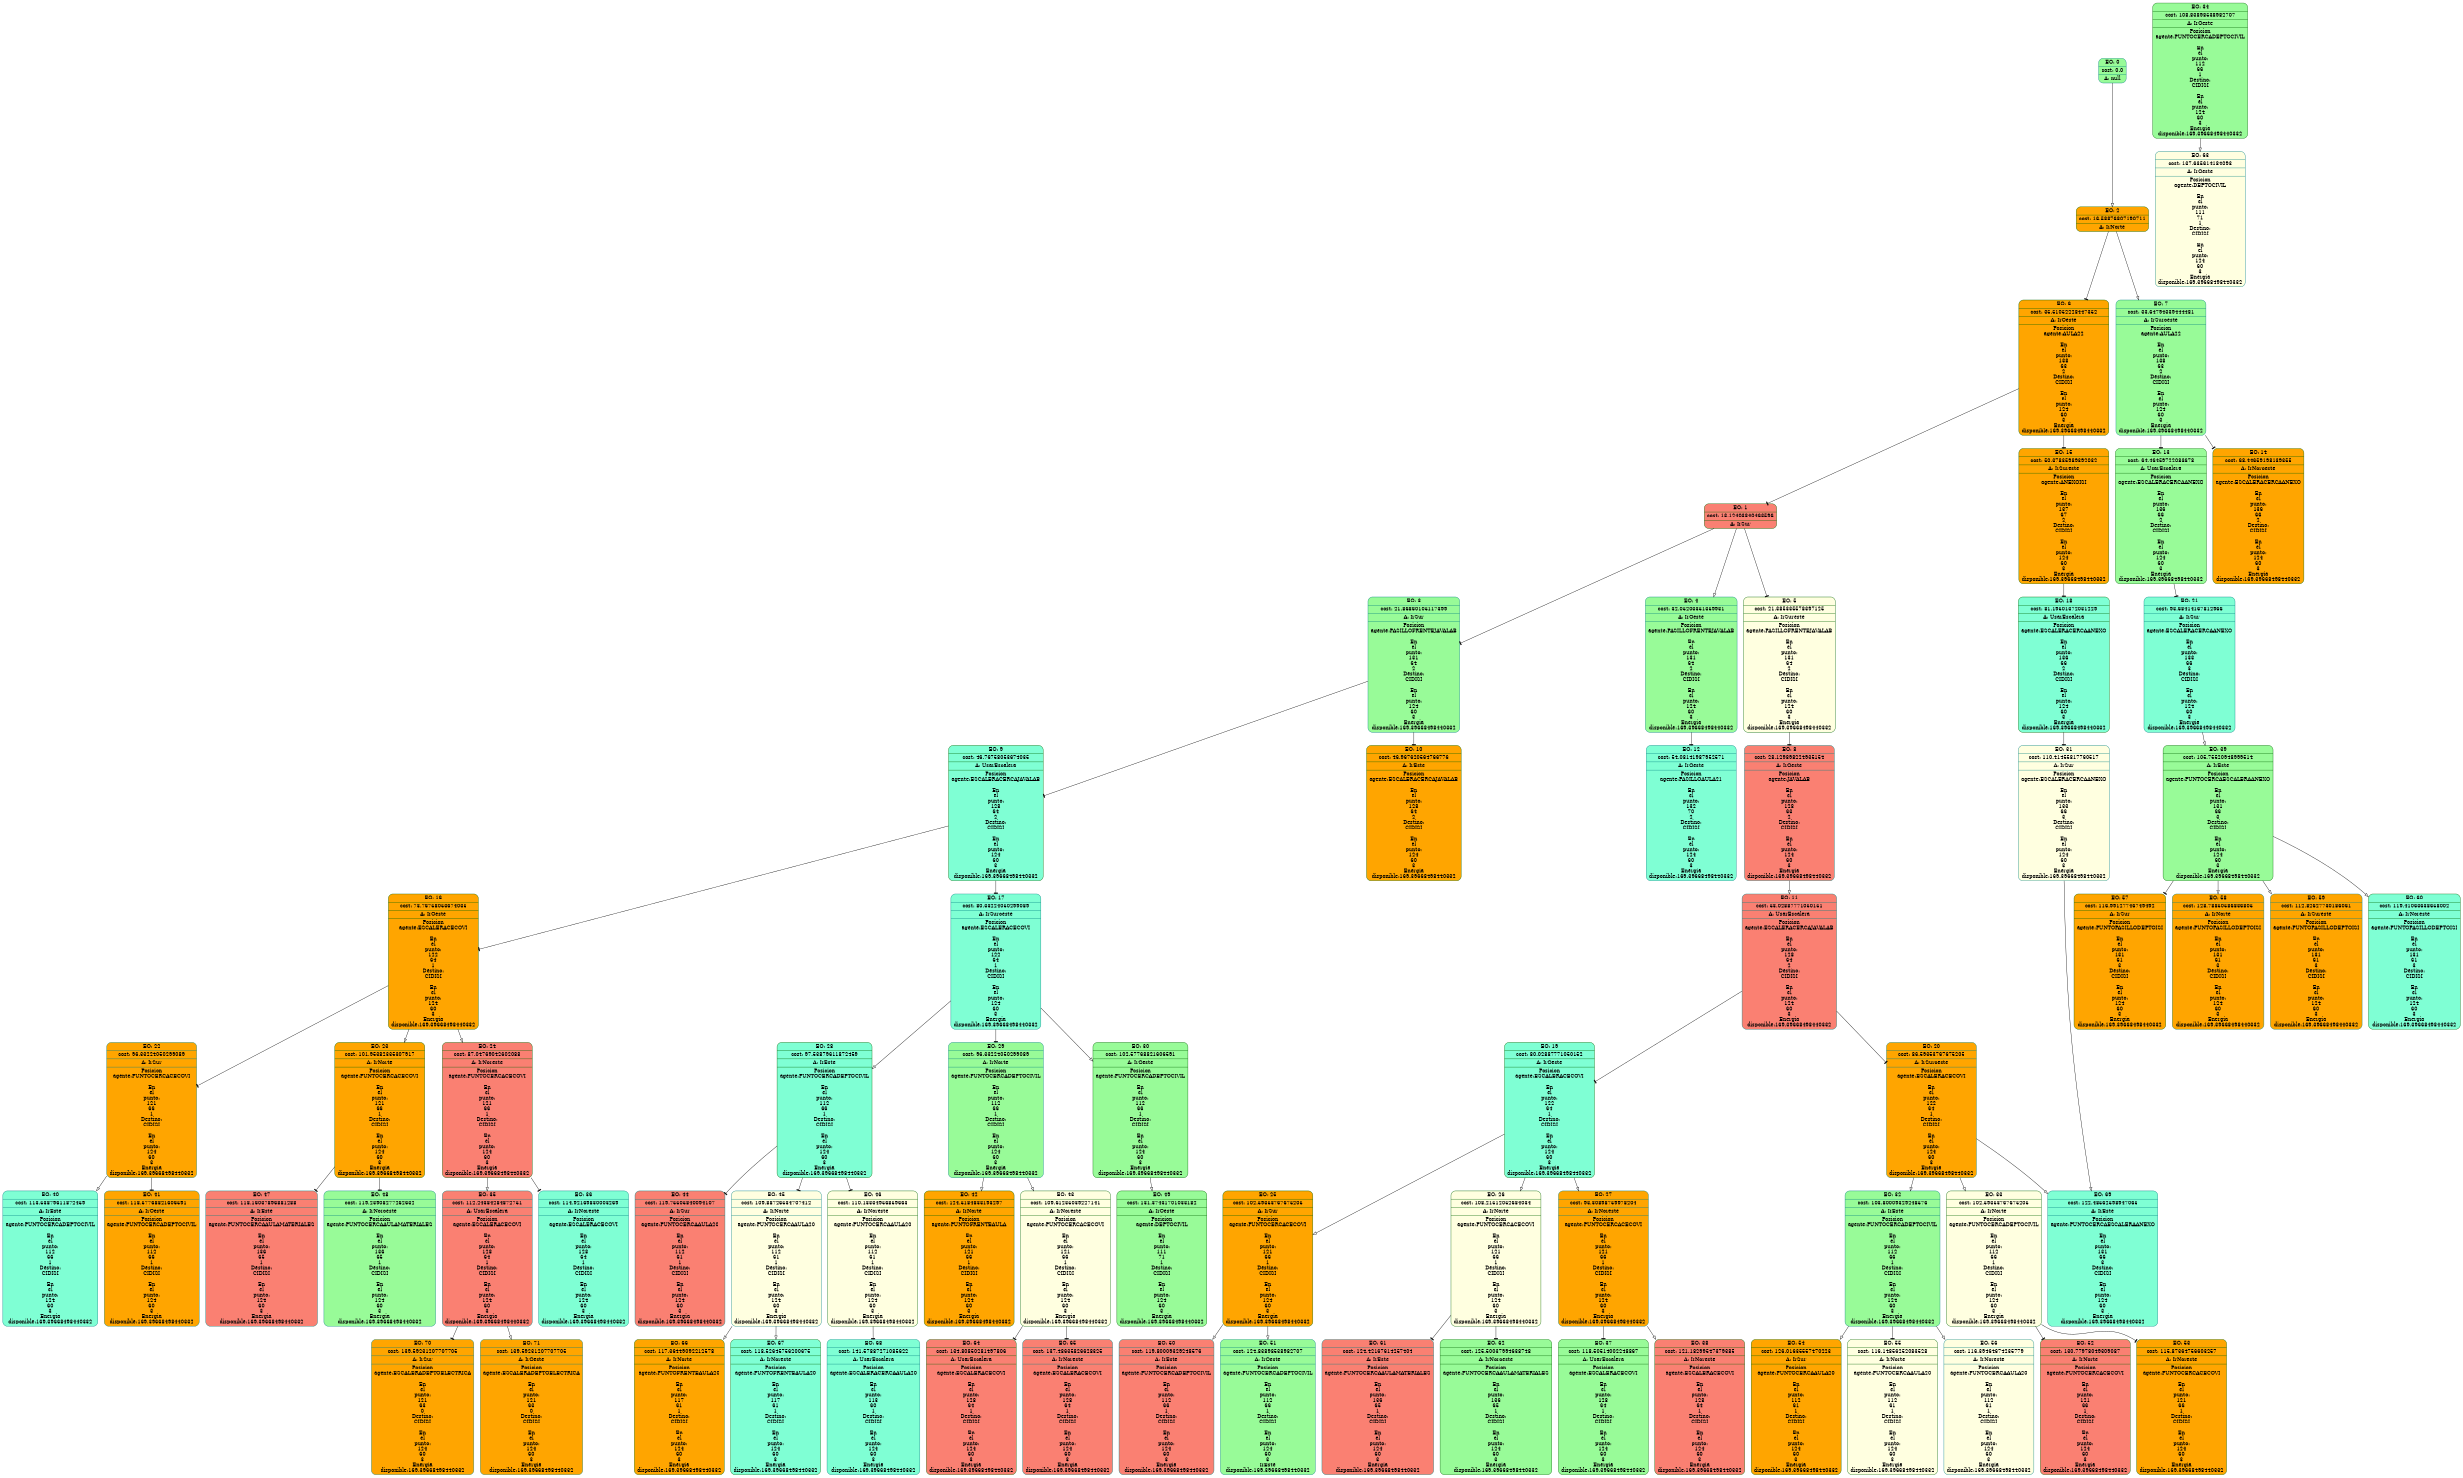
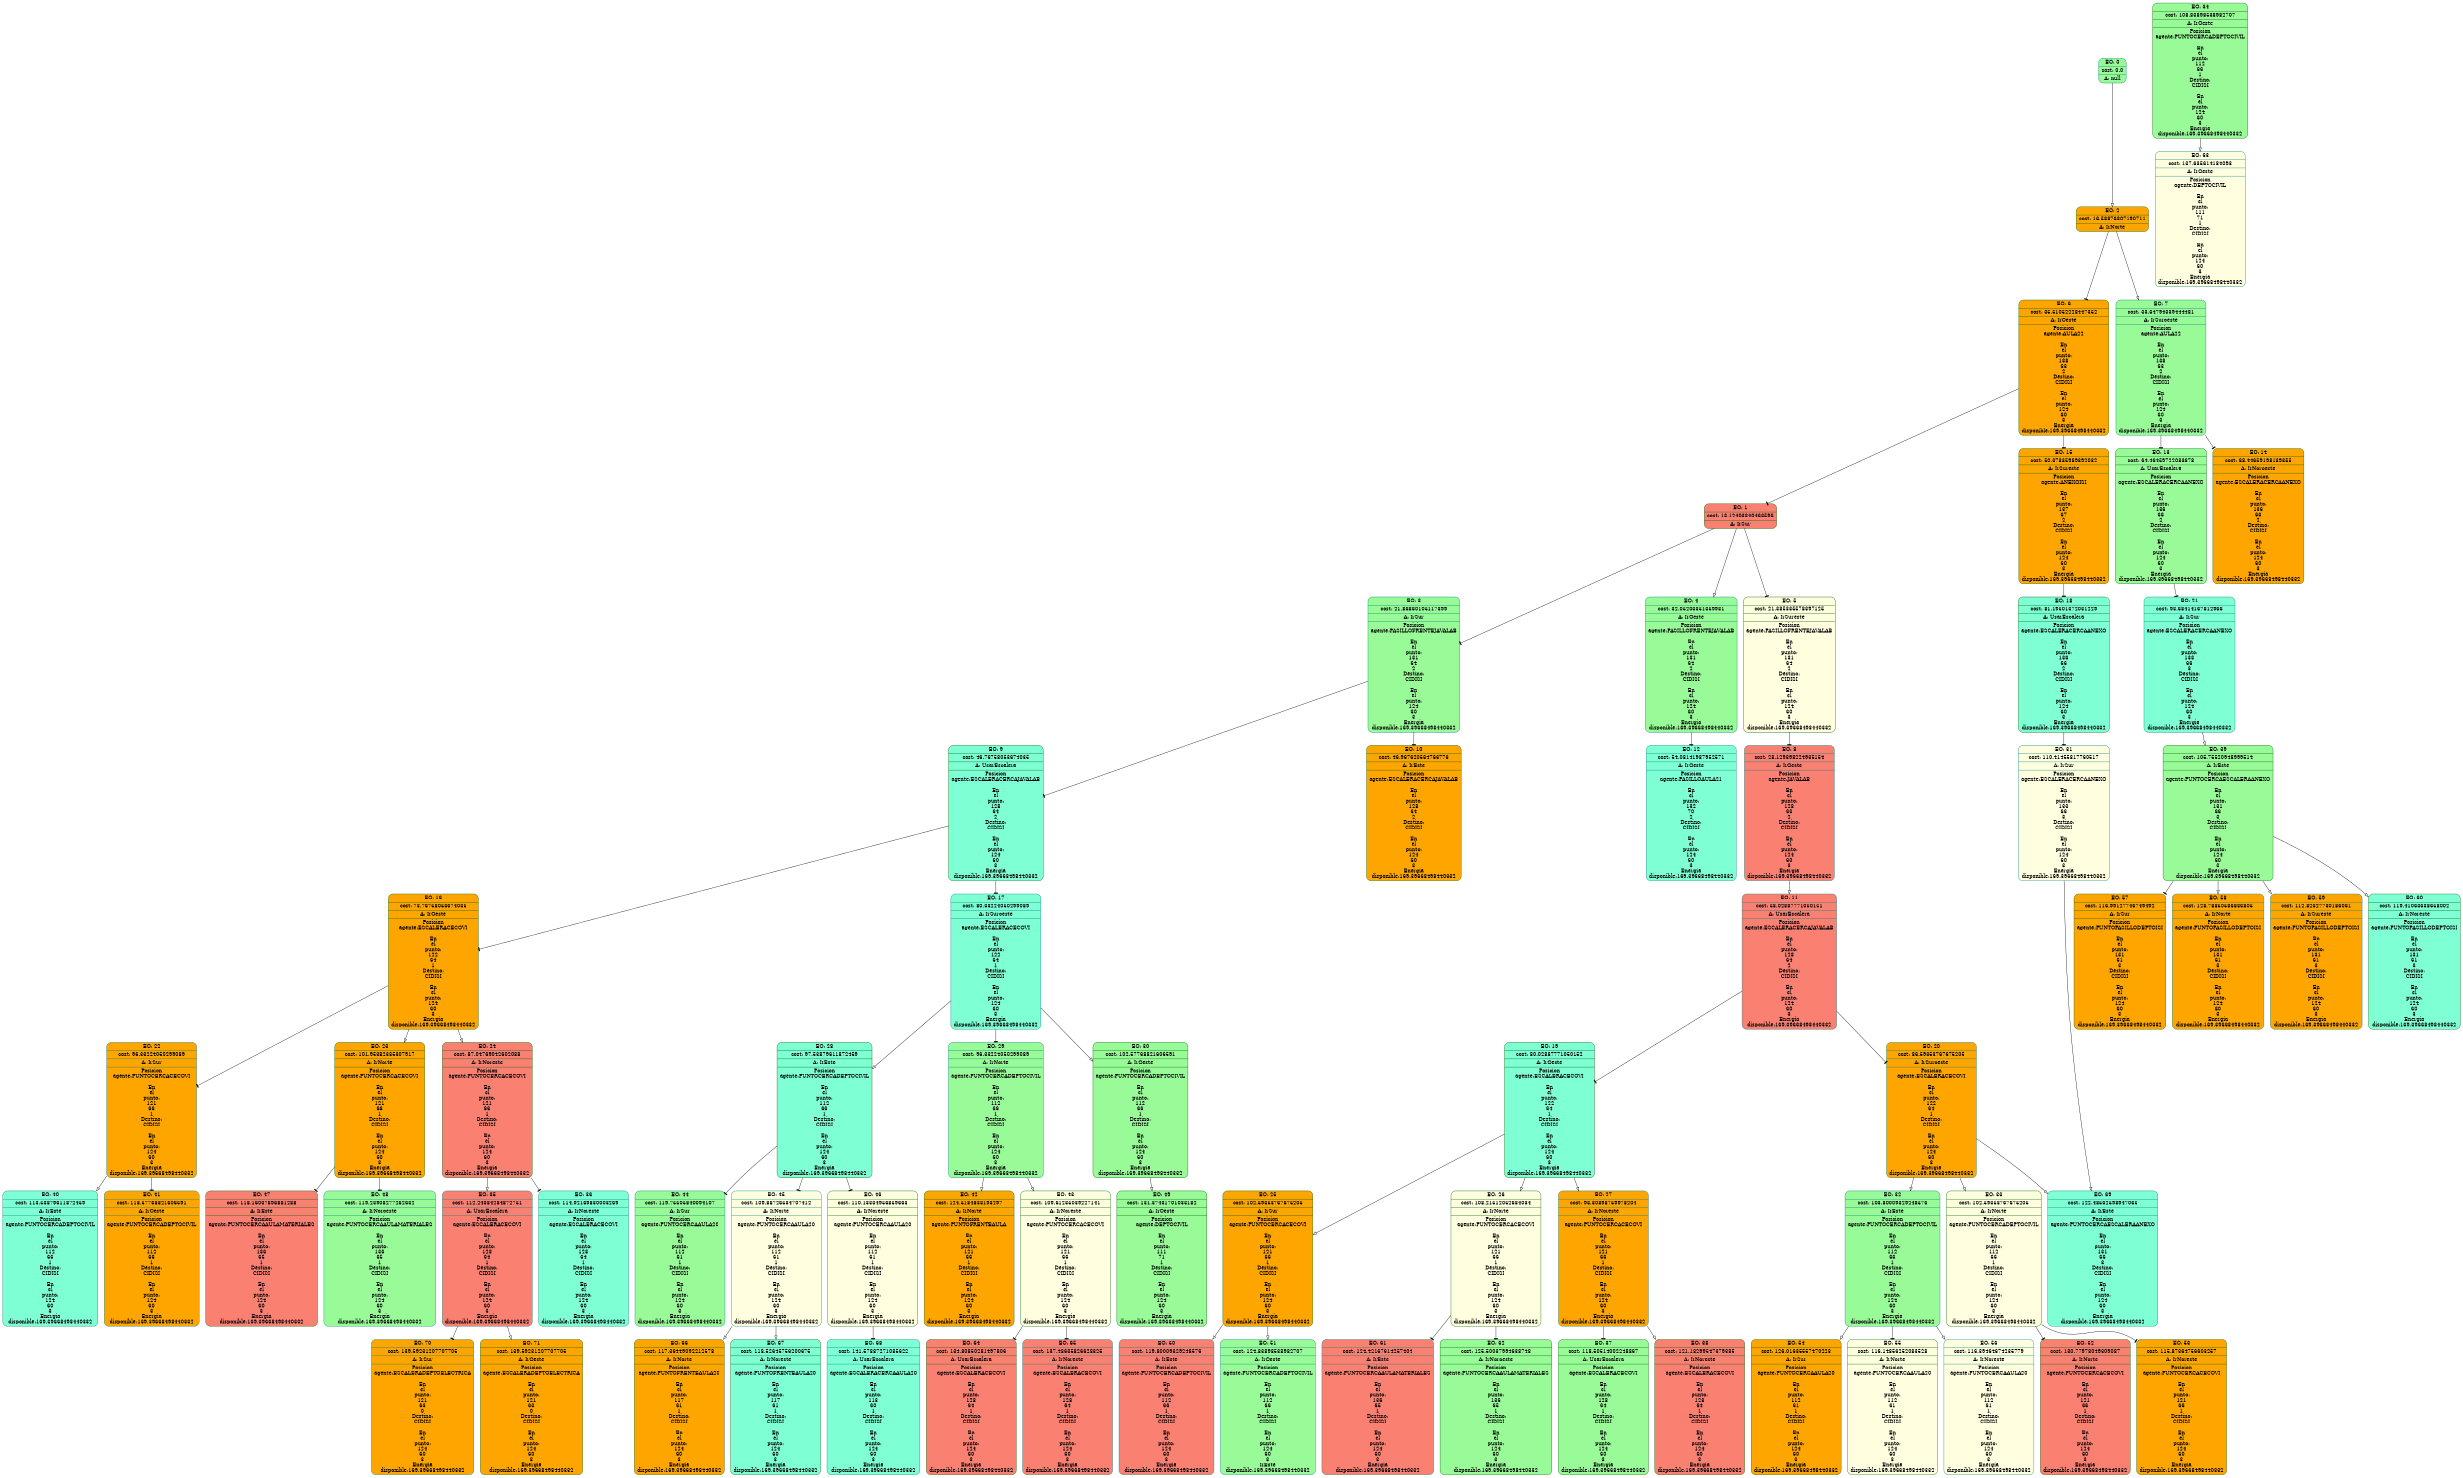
(262, 1259) -> (262, 1259)
(680, 1259) -> (680, 1259)
(531, 1407) -> (531, 1407)
